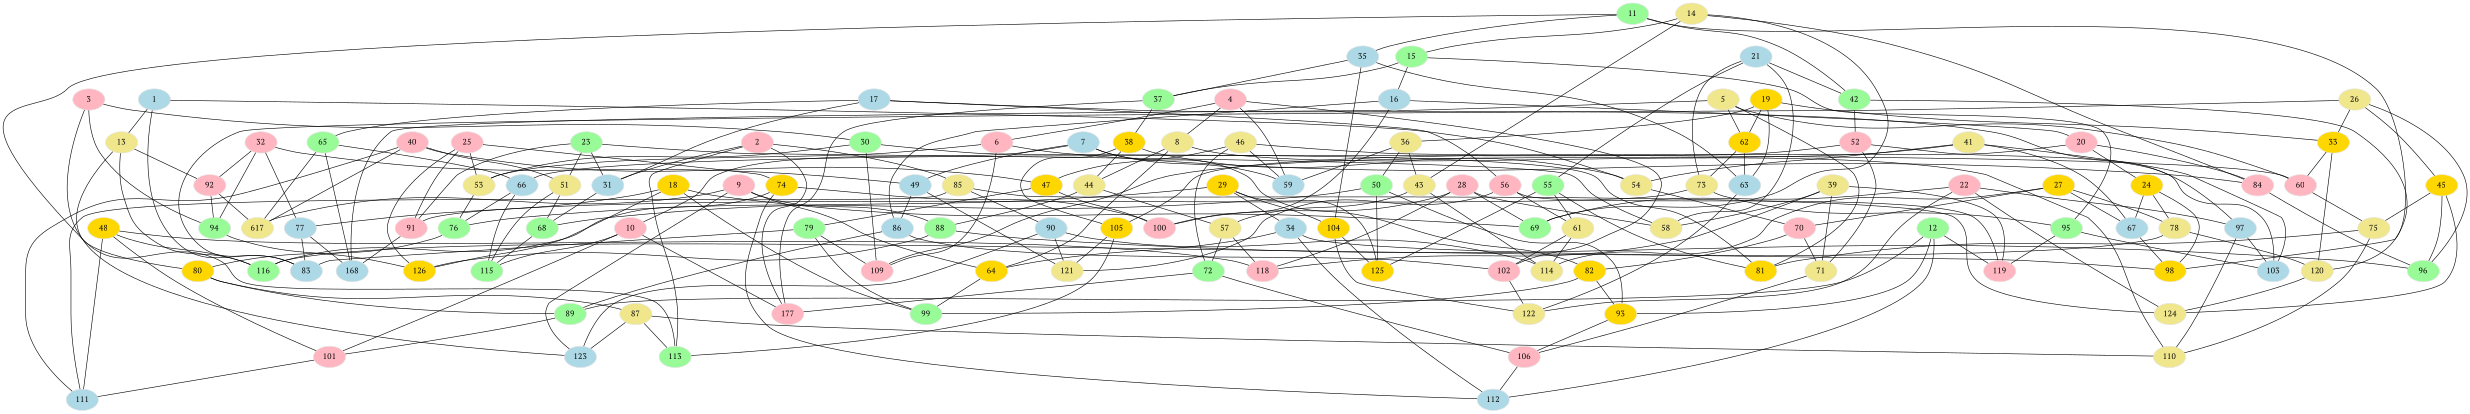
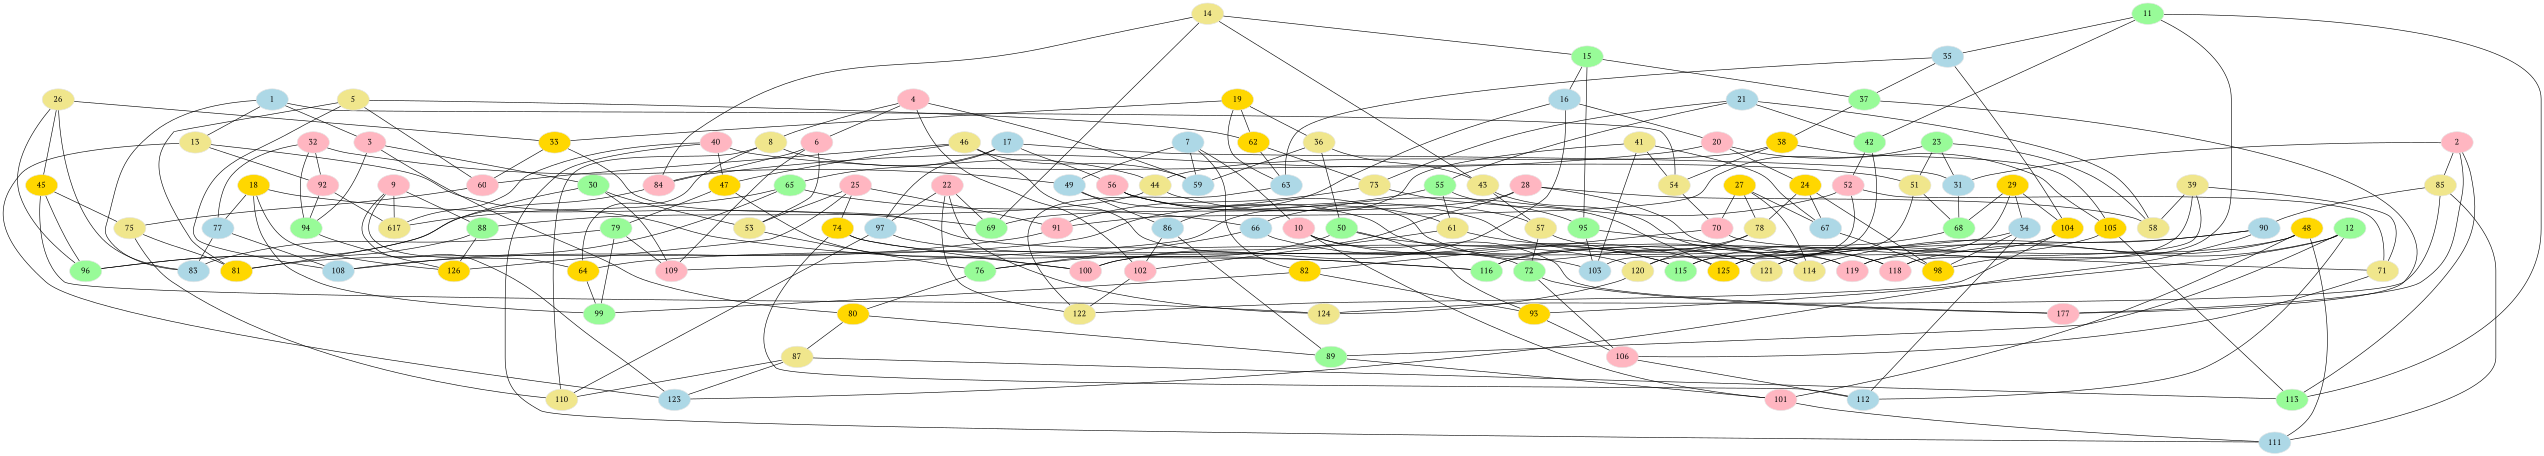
none -> (310, 116)
(352, 271) -> (338, 271)
